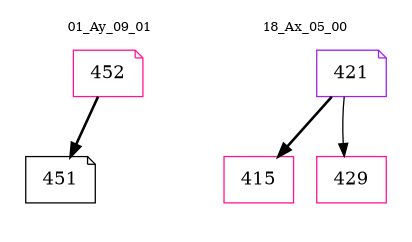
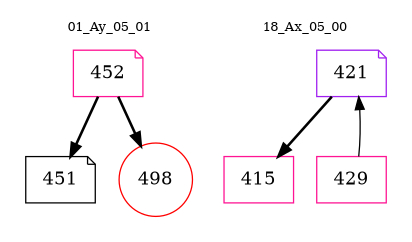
(109, 28) -> (109, 28)
(343, 120) -> (360, 133)
none -> (156, 180)
